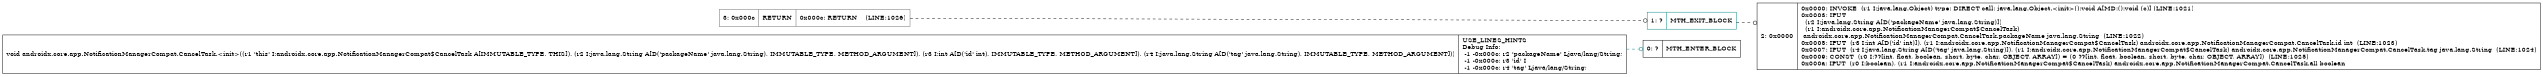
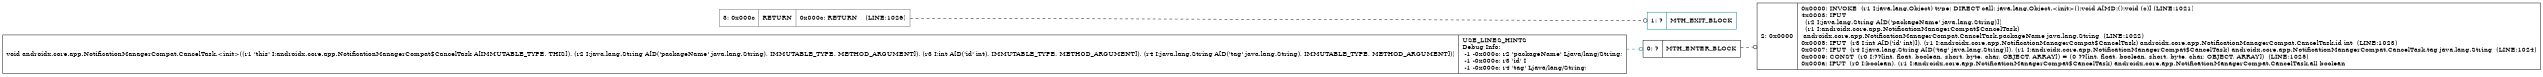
(1826, 15) -> (1826, 15)
(1745, 22) -> (1747, 47)
